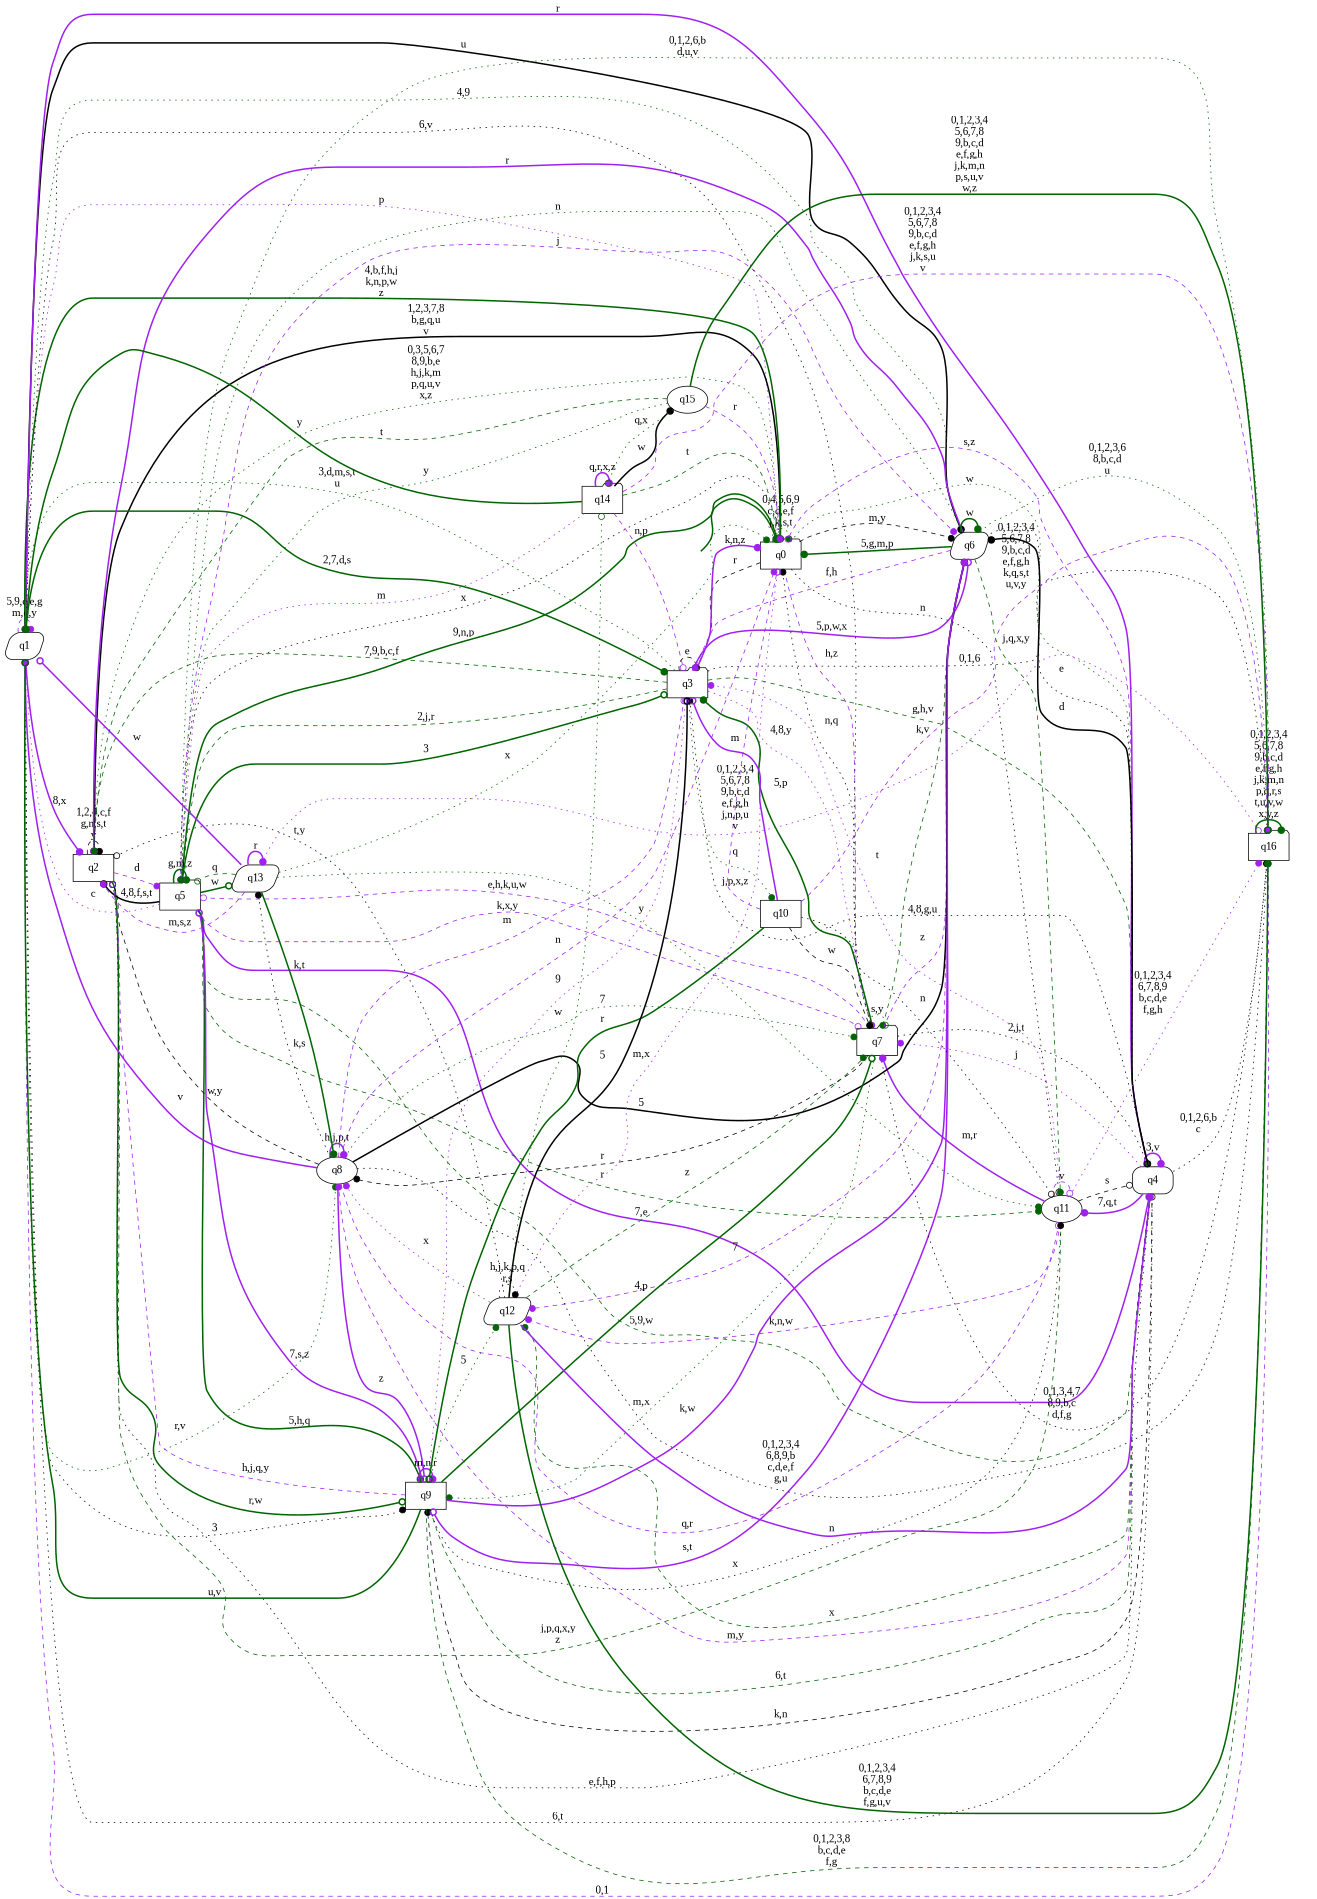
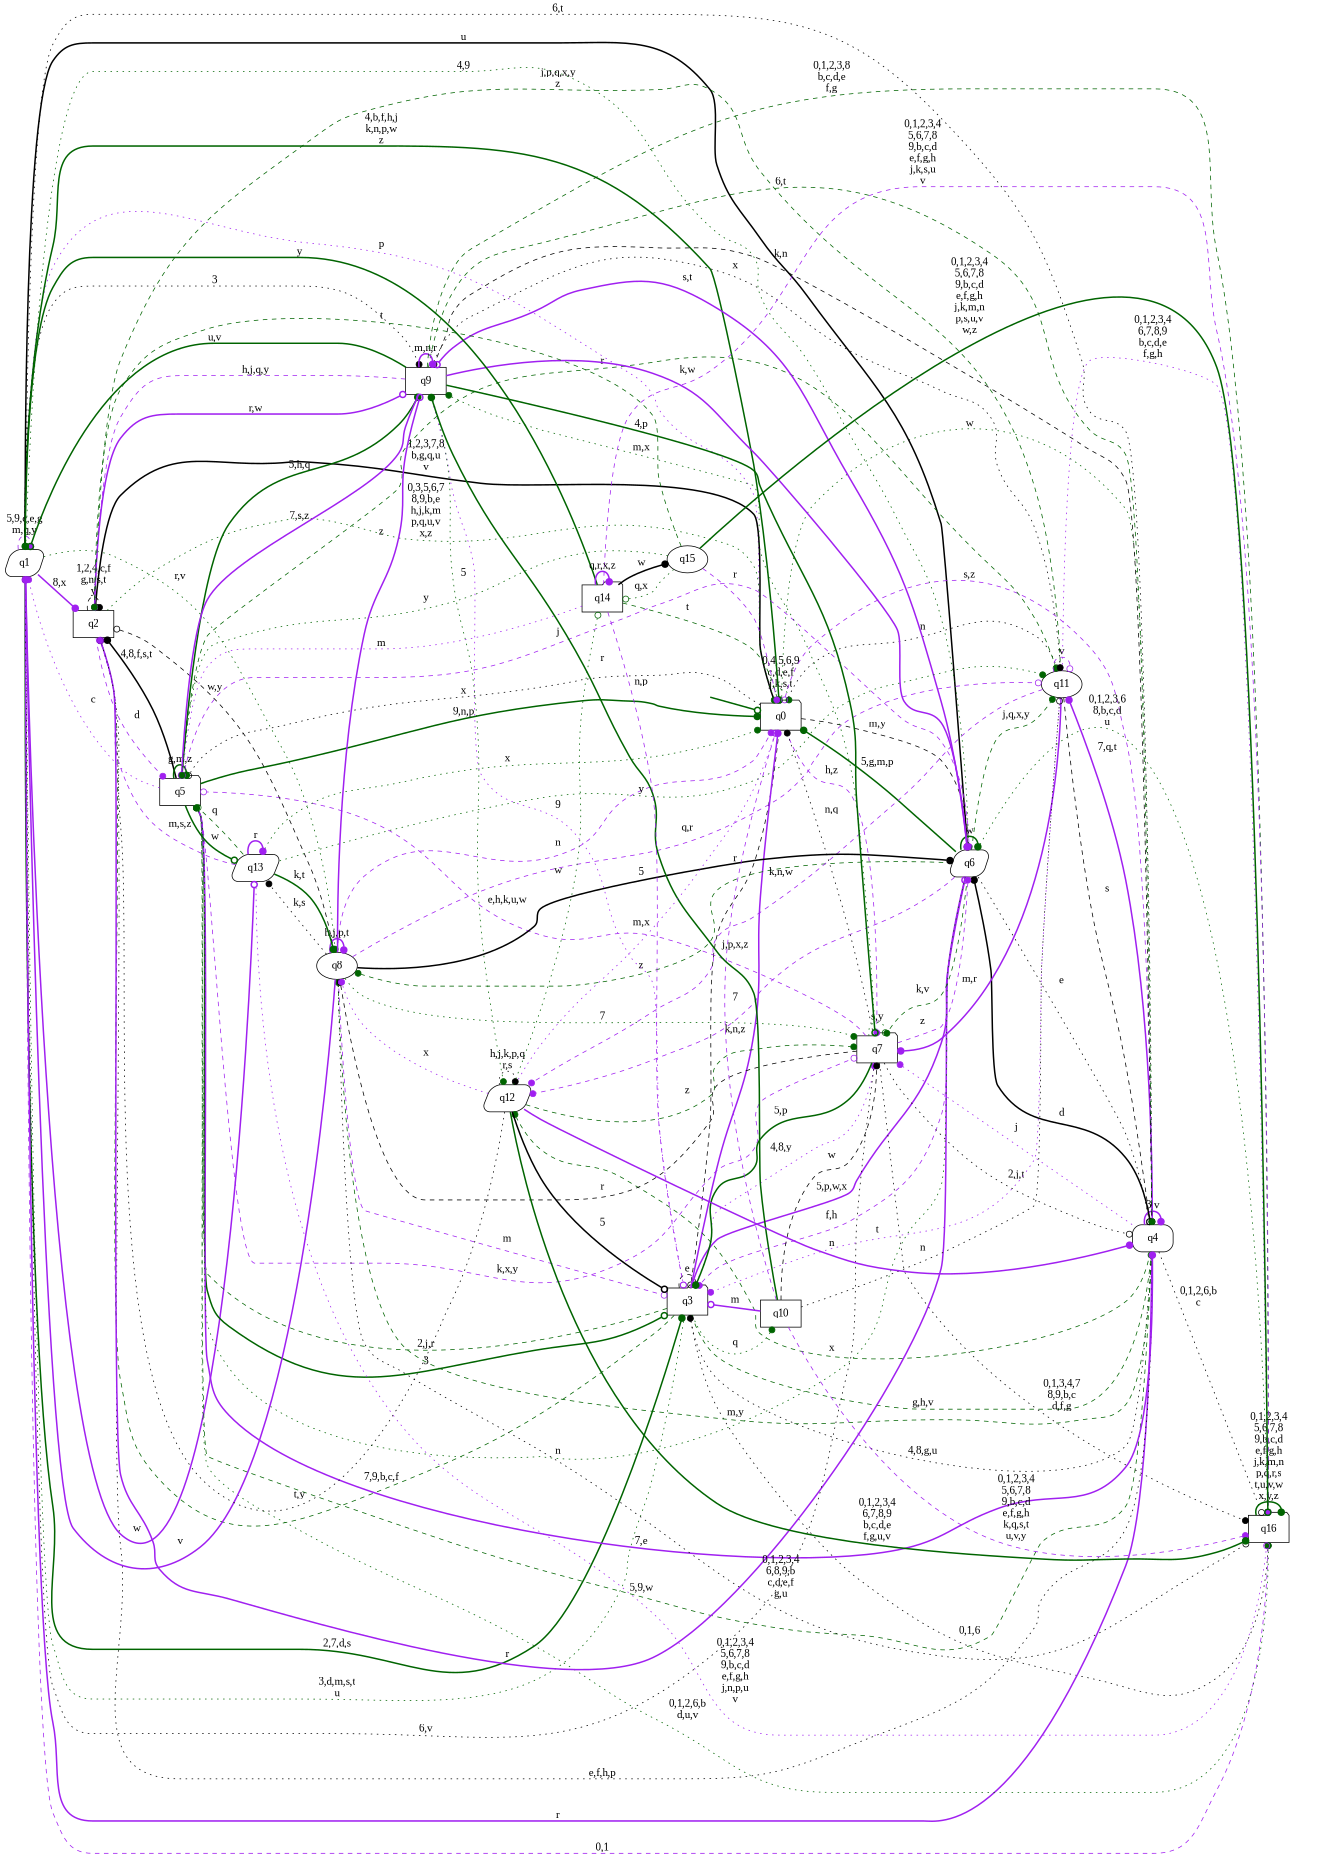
(142, 764) -> (81, 1406)
none -> (683, 960)
(519, 1166) -> (670, 884)
(128, 1390) -> (170, 414)
(802, 1638) -> (686, 1415)
